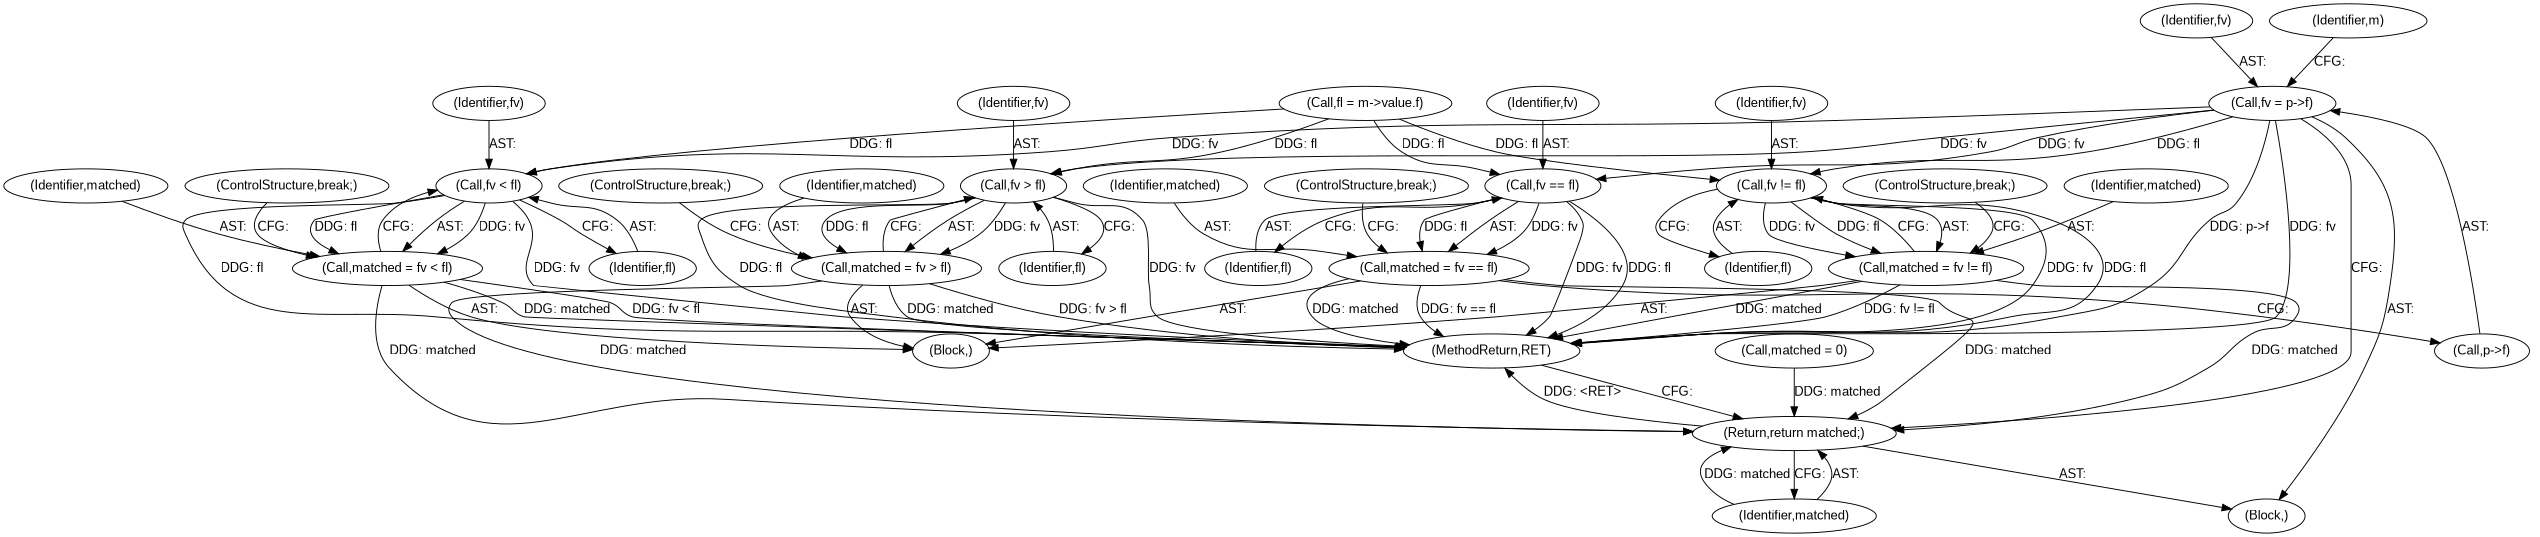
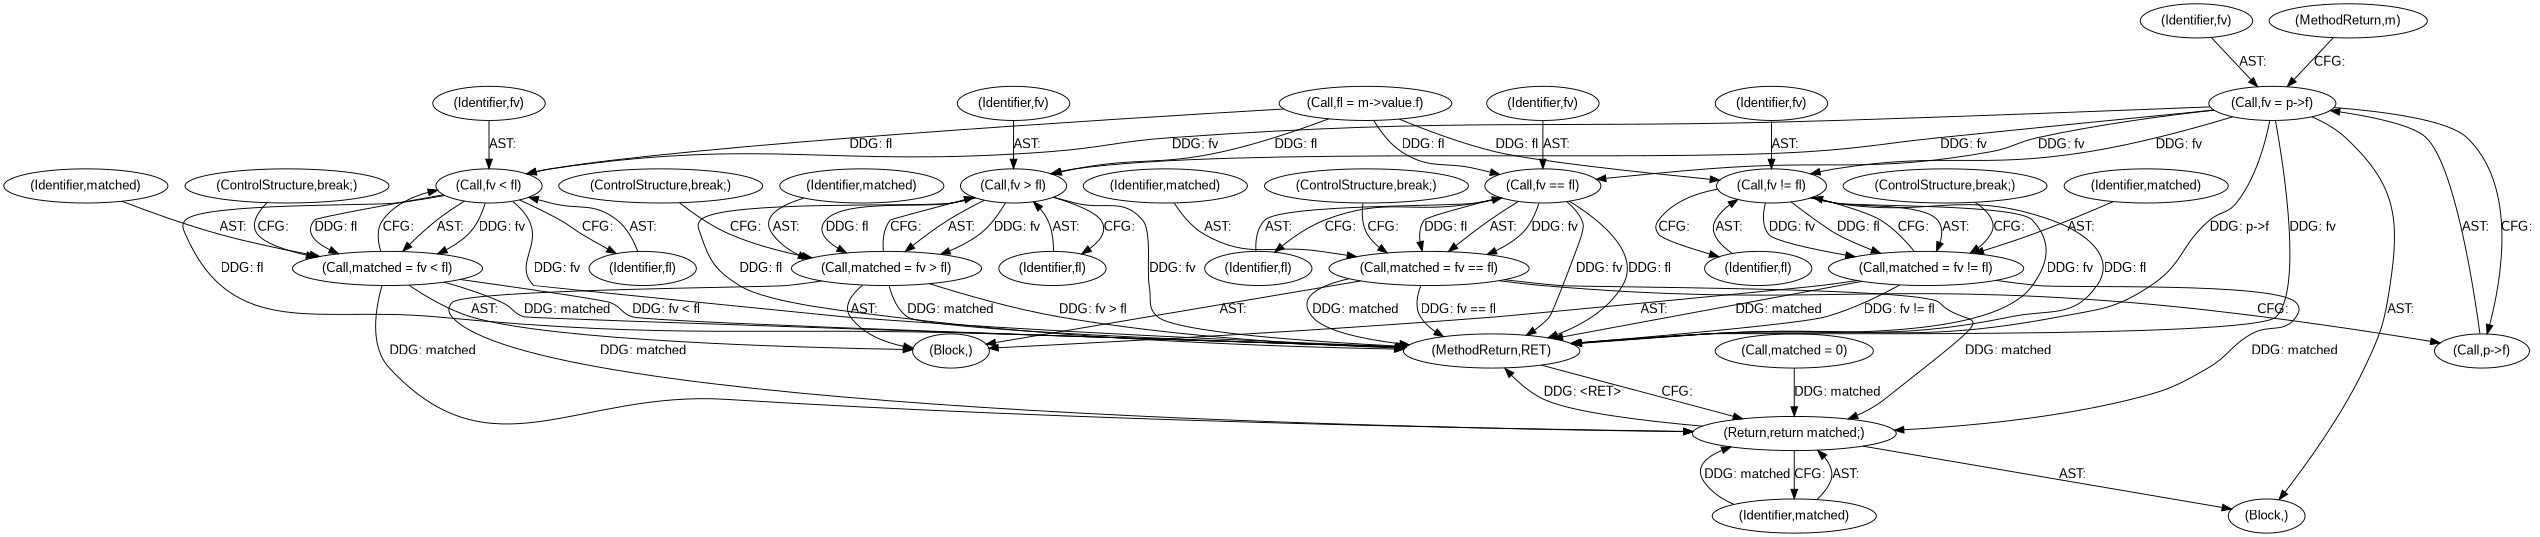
(2348, 21) -> (2348, 21)
(2179, 145) -> (2179, 145)
(2258, 392) -> (2485, 161)
